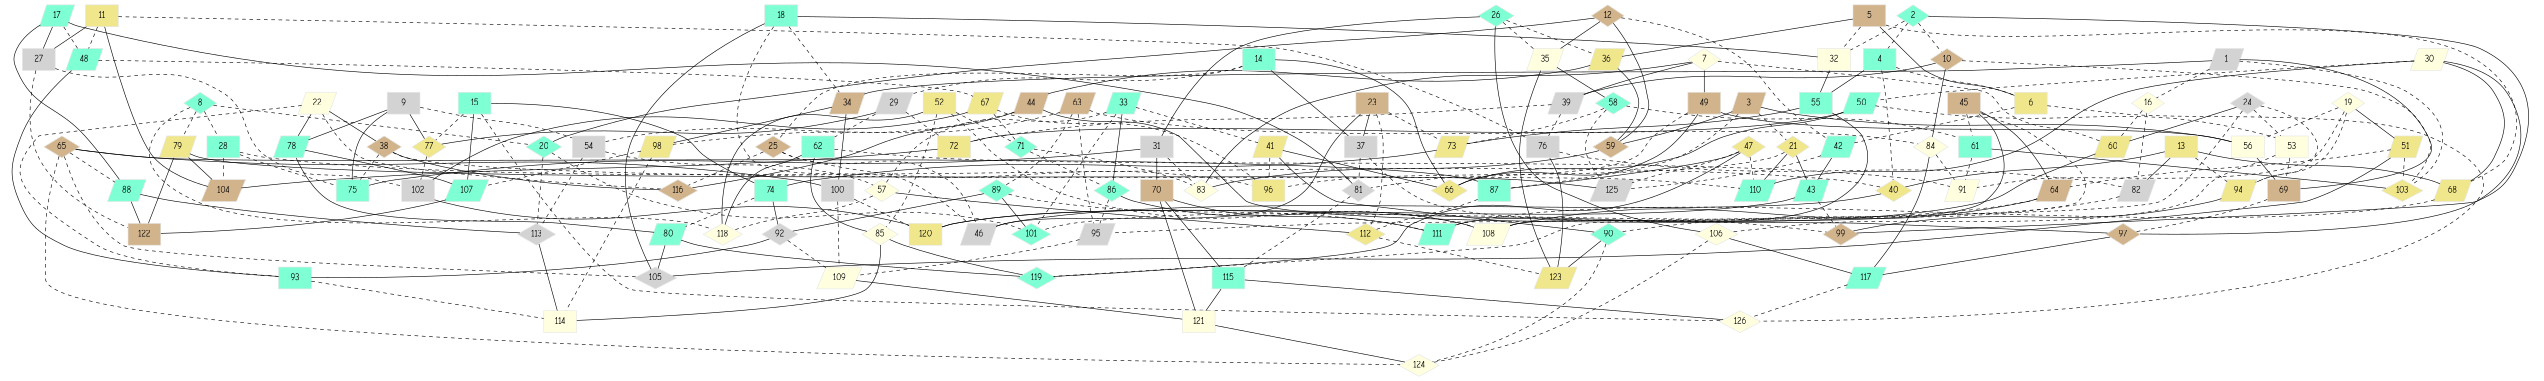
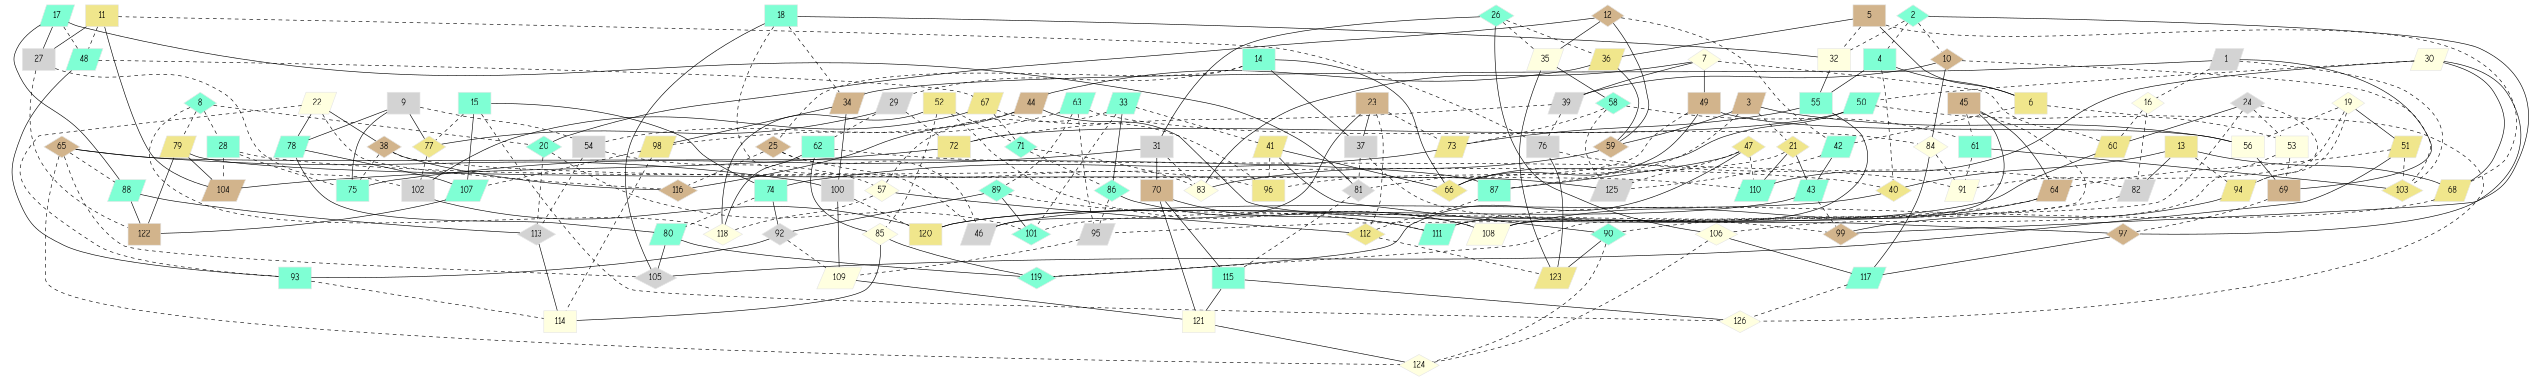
(1928, 77) -> (1928, 77)
(1077, 103) -> (1077, 103)
(838, 234) -> (838, 234)
